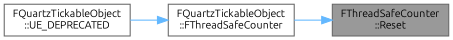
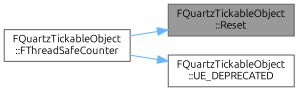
(144, 20) -> (144, 57)
(391, 20) -> (231, 20)
